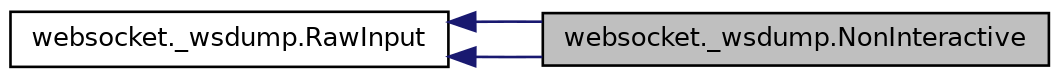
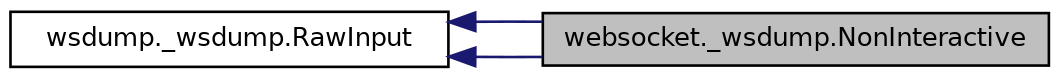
(229, 39) -> (229, 39)
